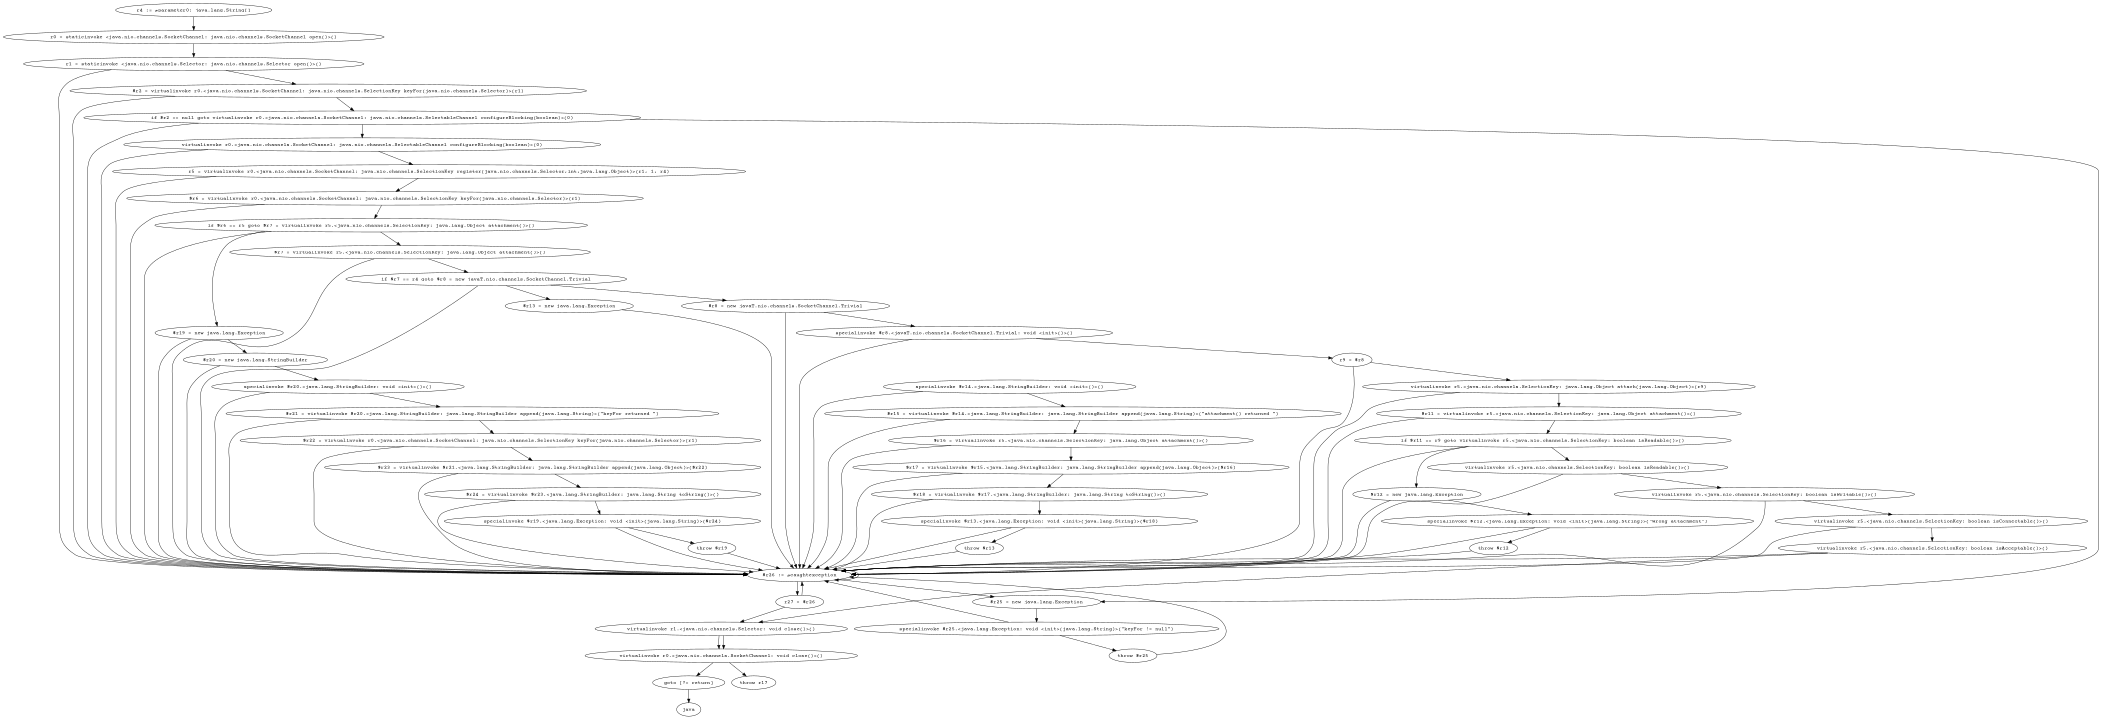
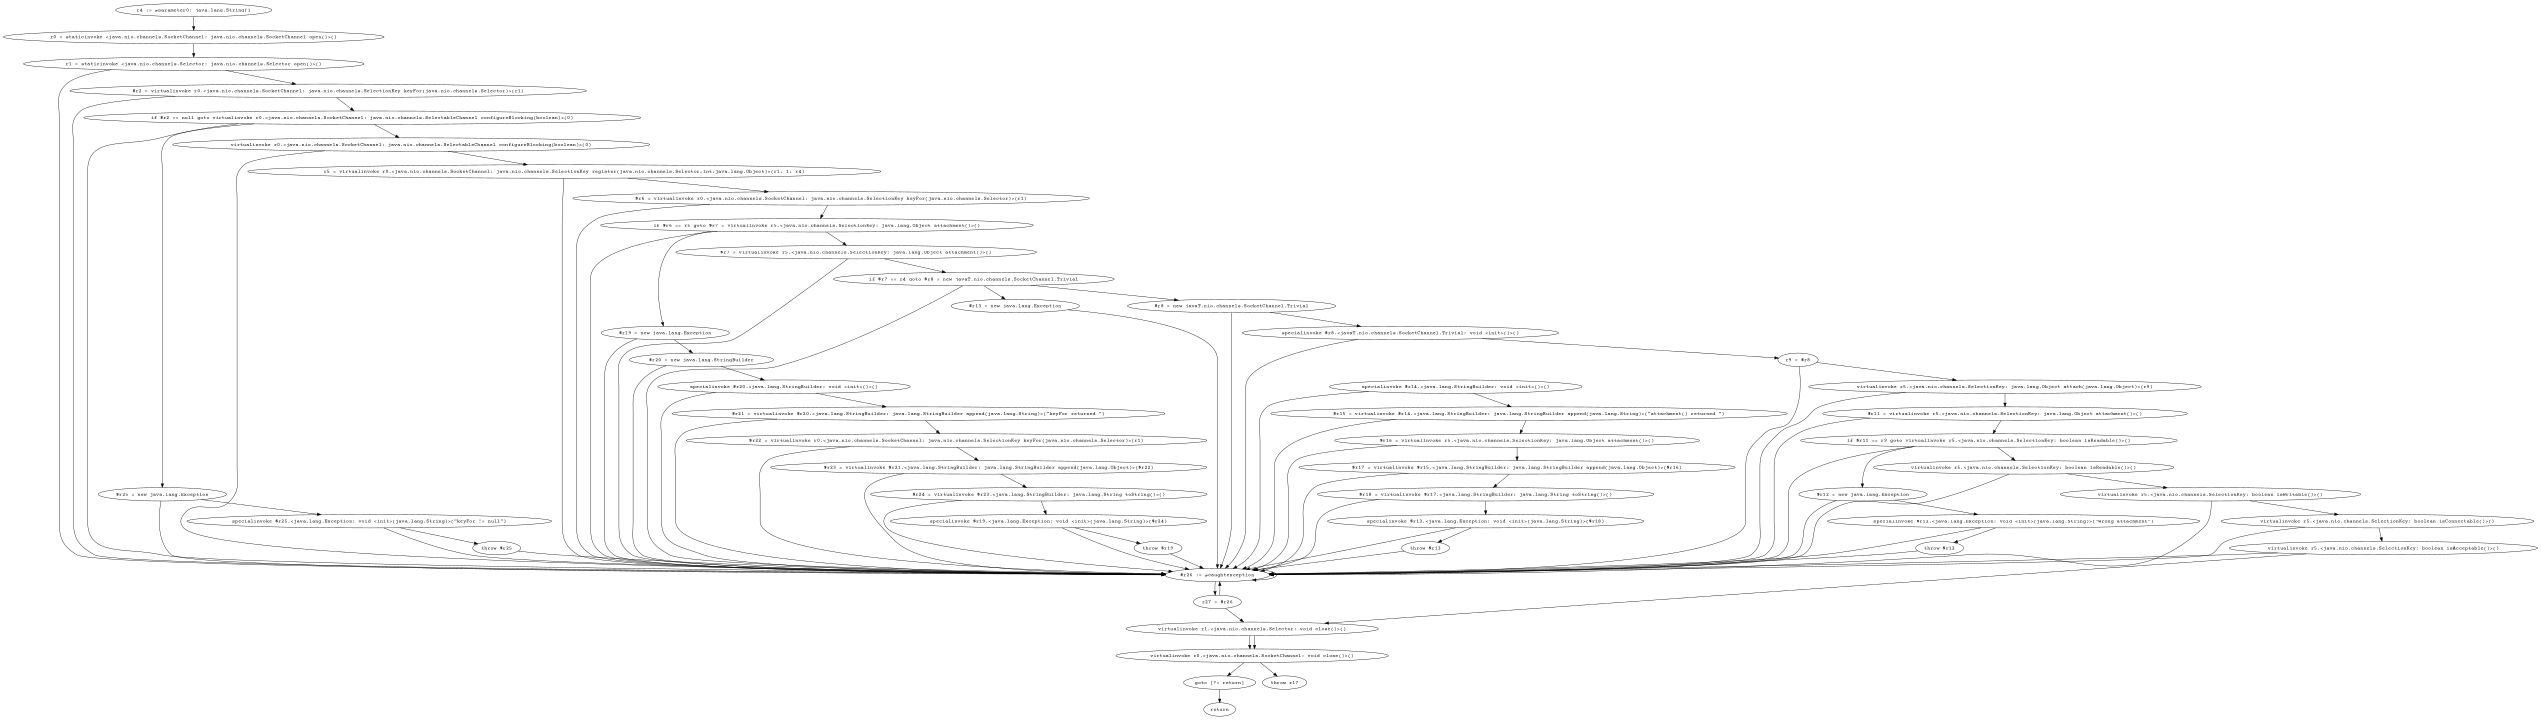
(914, 588) -> (638, 571)
(689, 709) -> (1220, 709)
